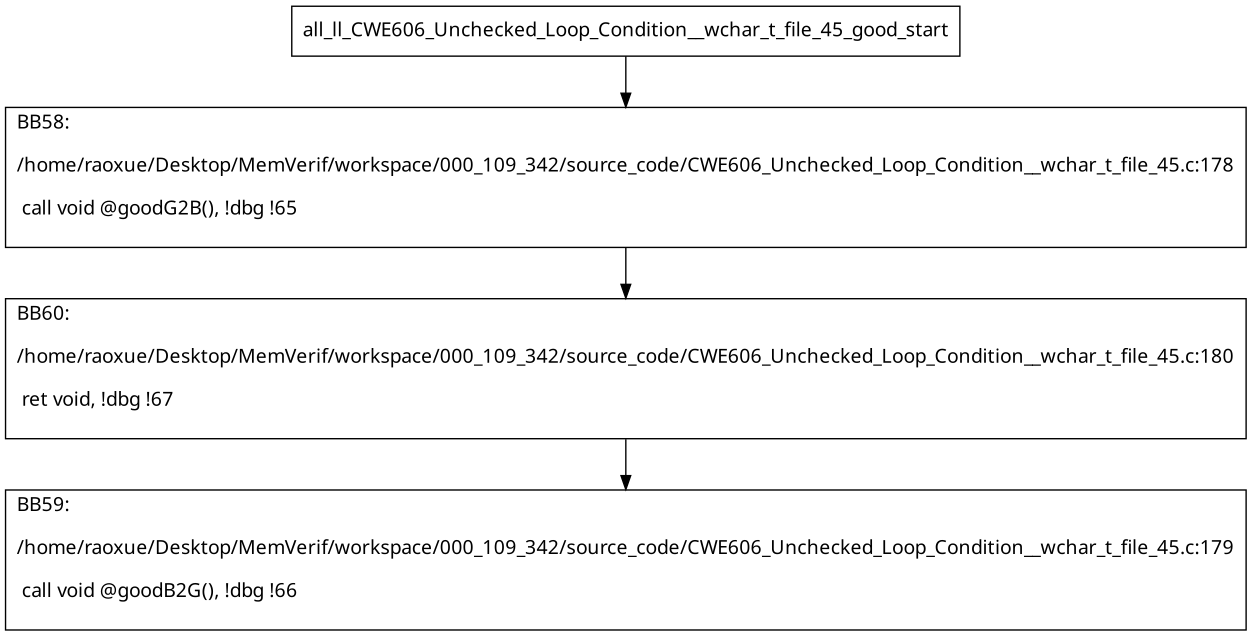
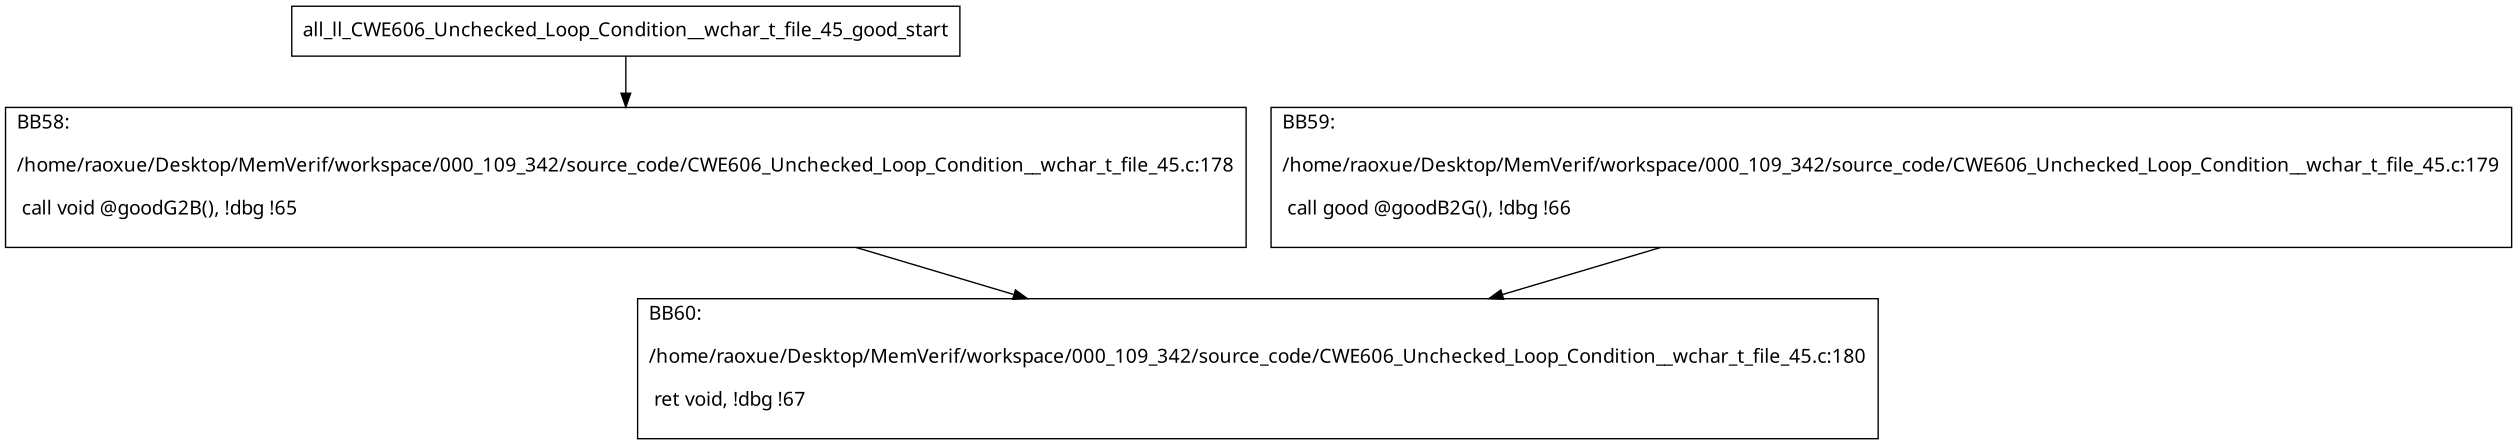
(626, 457) -> (1582, 271)
(157, 591) -> (1427, 209)
